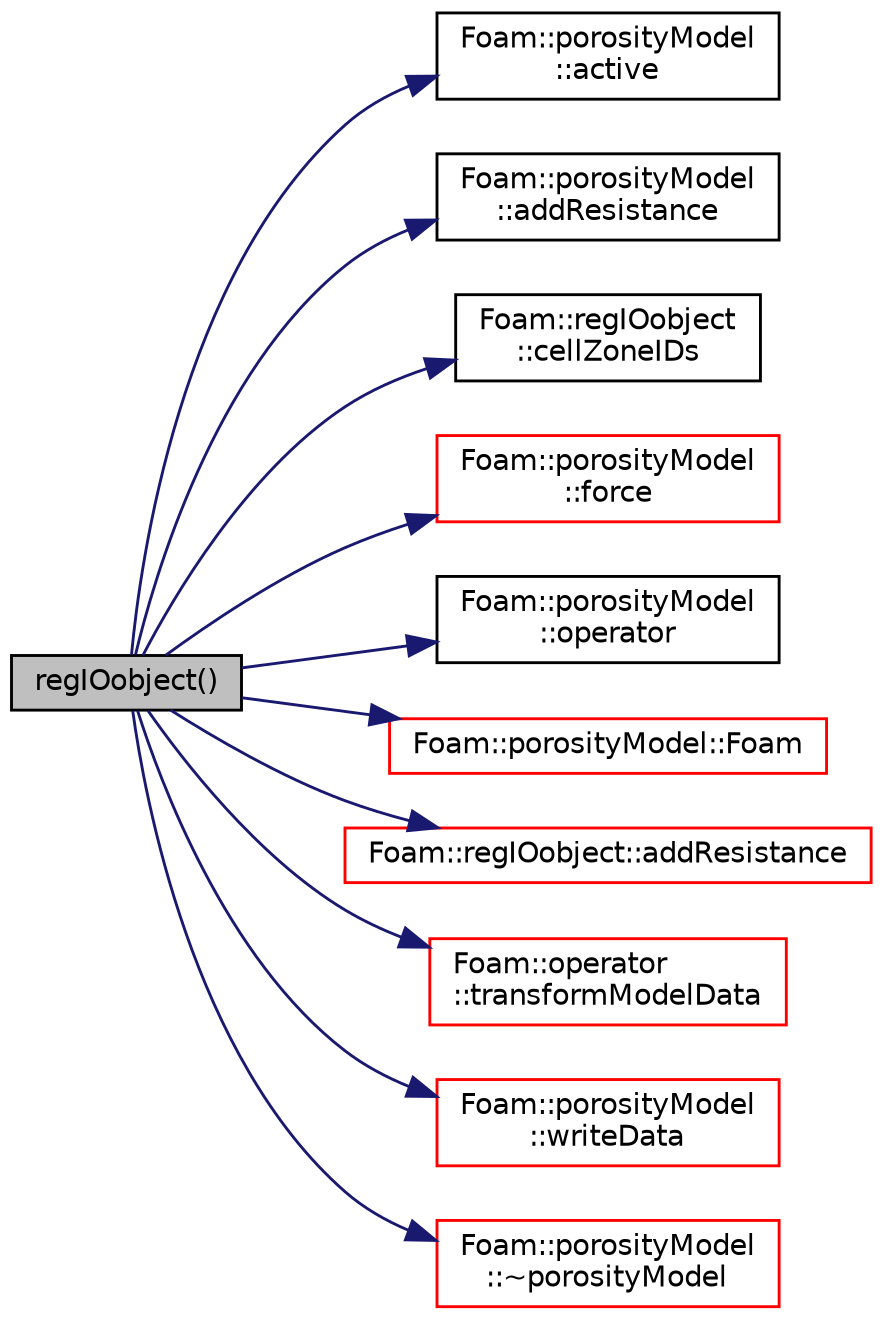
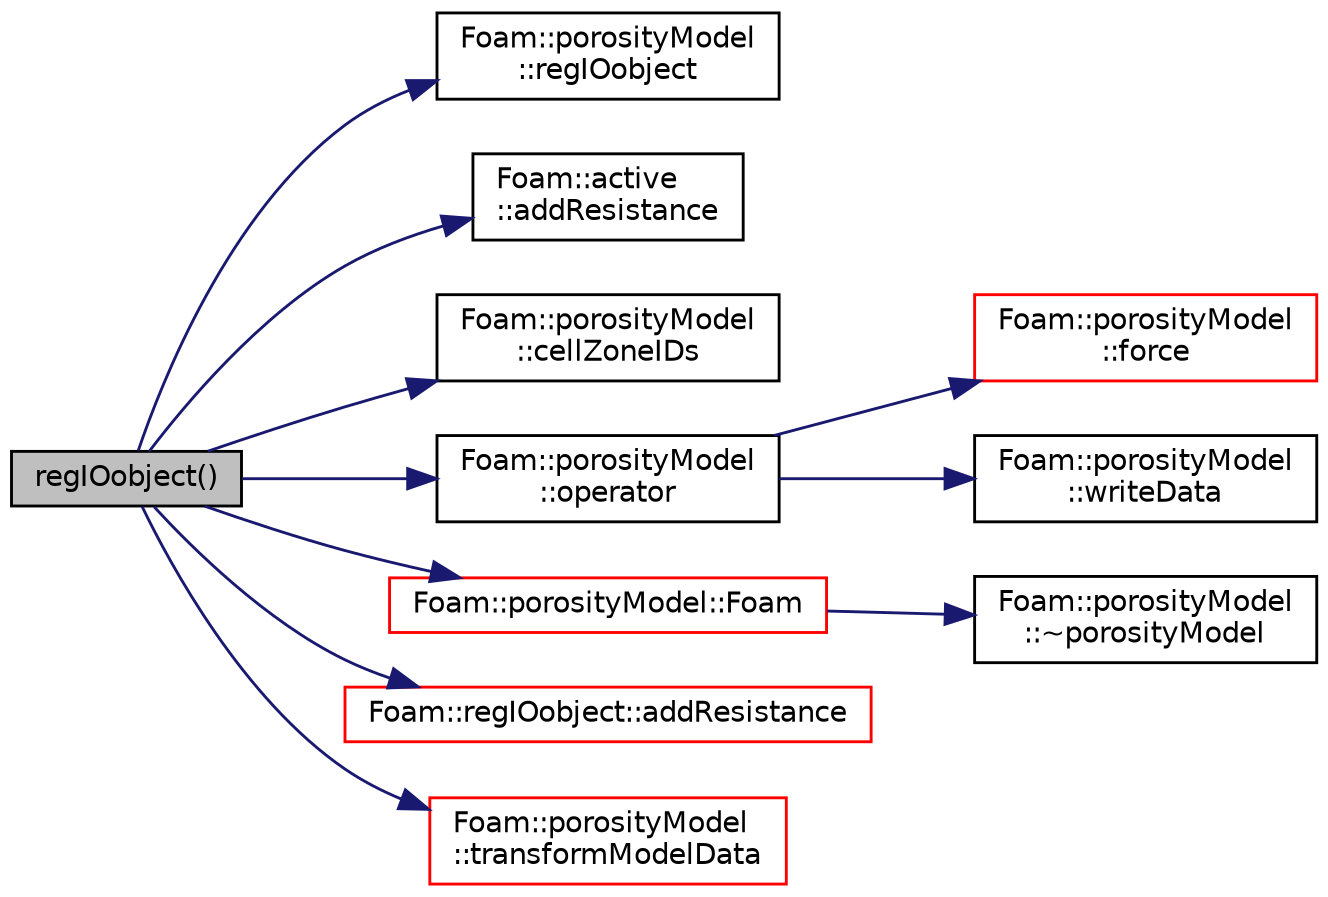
(608, 56) -> (608, 56)
(608, 197) -> (608, 197)
(608, 338) -> (608, 338)
(282, 580) -> (863, 412)
(237, 927) -> (862, 479)
(608, 982) -> (608, 841)
(214, 1004) -> (886, 613)
(608, 1123) -> (1146, 479)
(608, 1264) -> (1146, 620)
